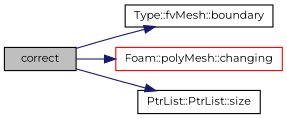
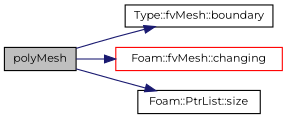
(40, 59) -> (40, 59)
(199, 59) -> (199, 59)
(199, 102) -> (199, 102)
